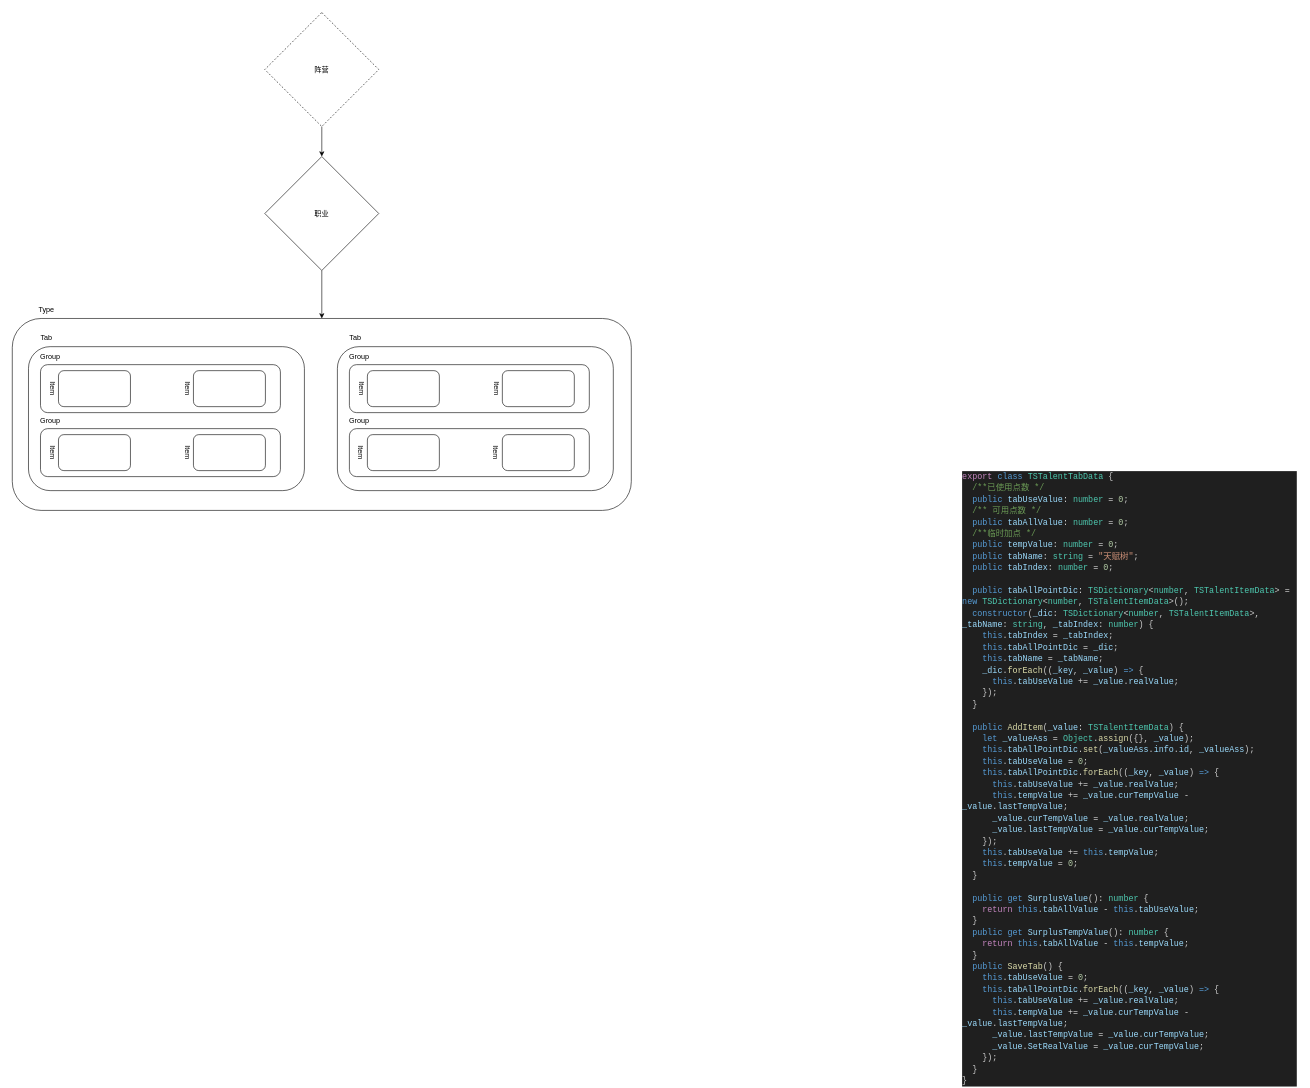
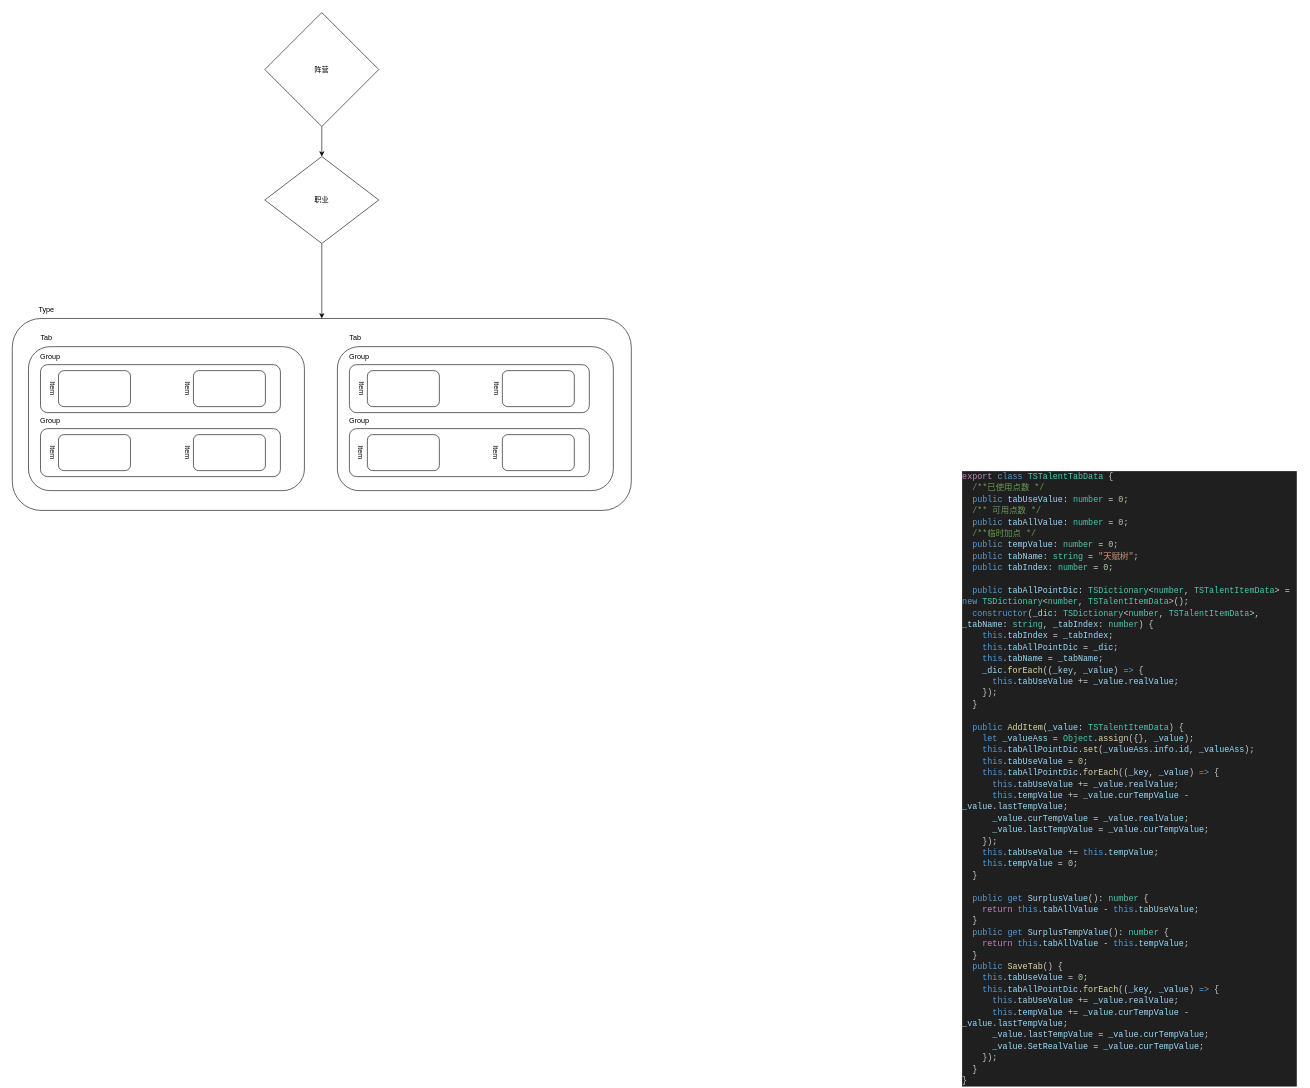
(322, 69) -> (322, 69)
(322, 213) -> (322, 200)
